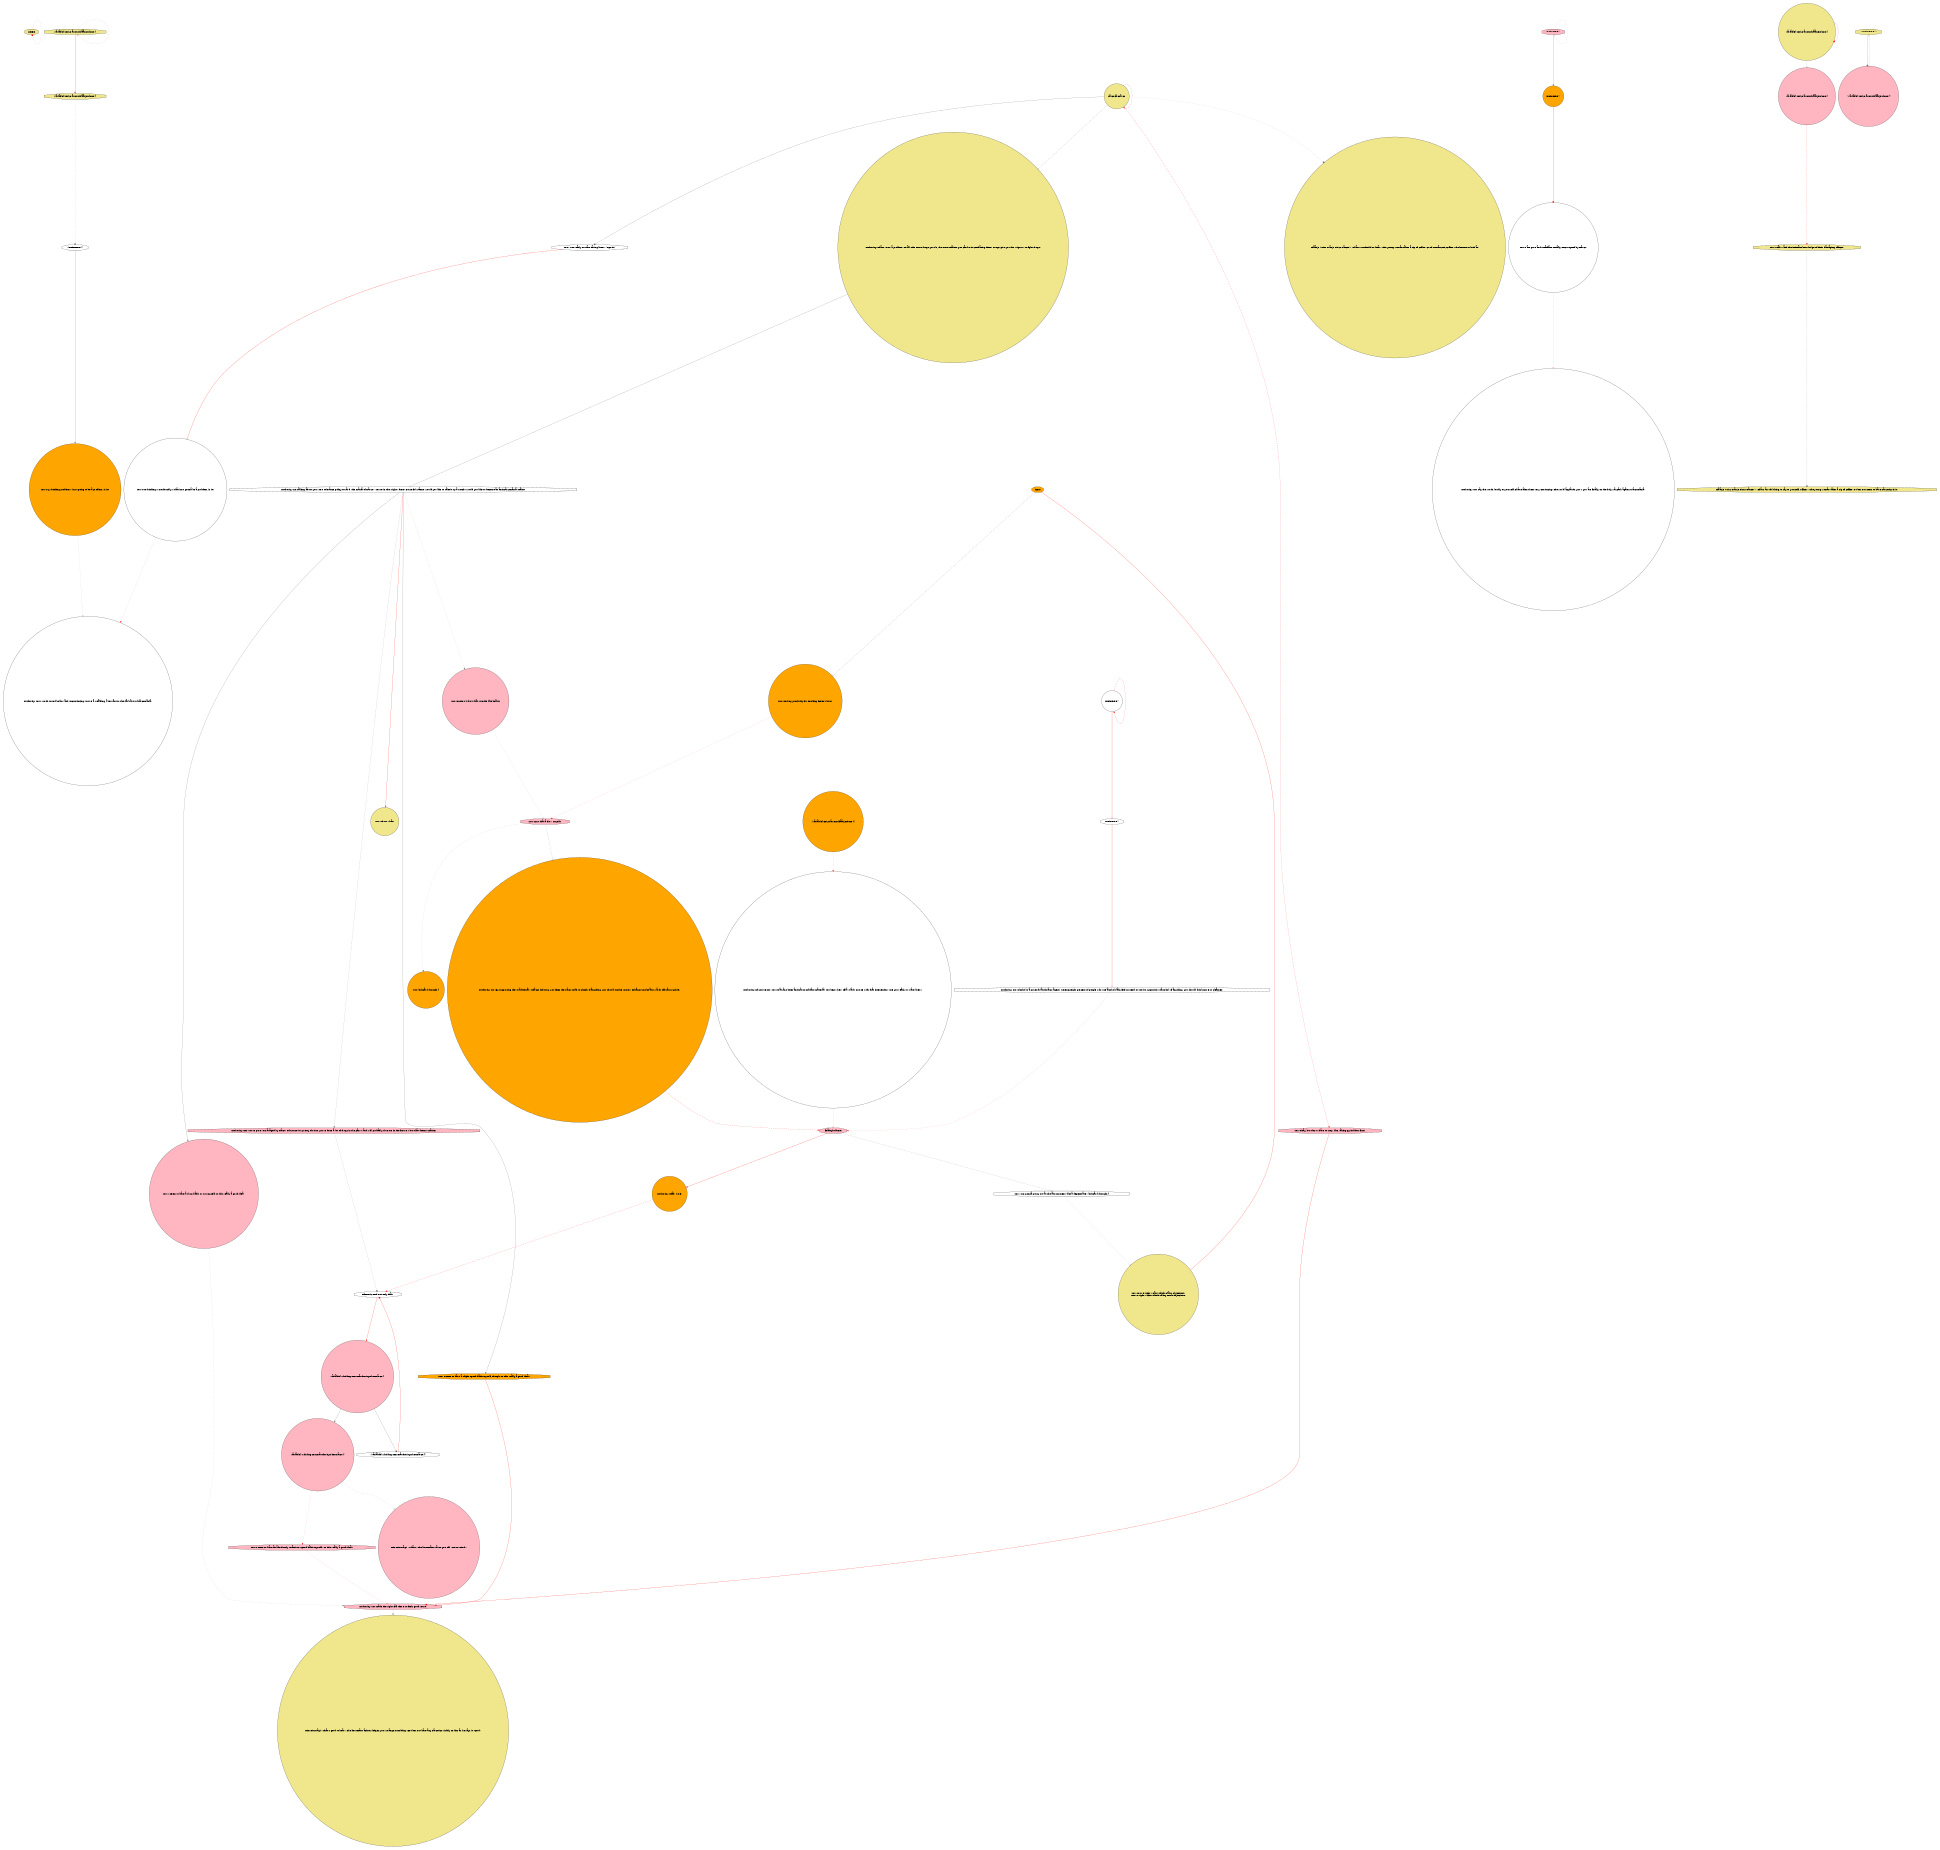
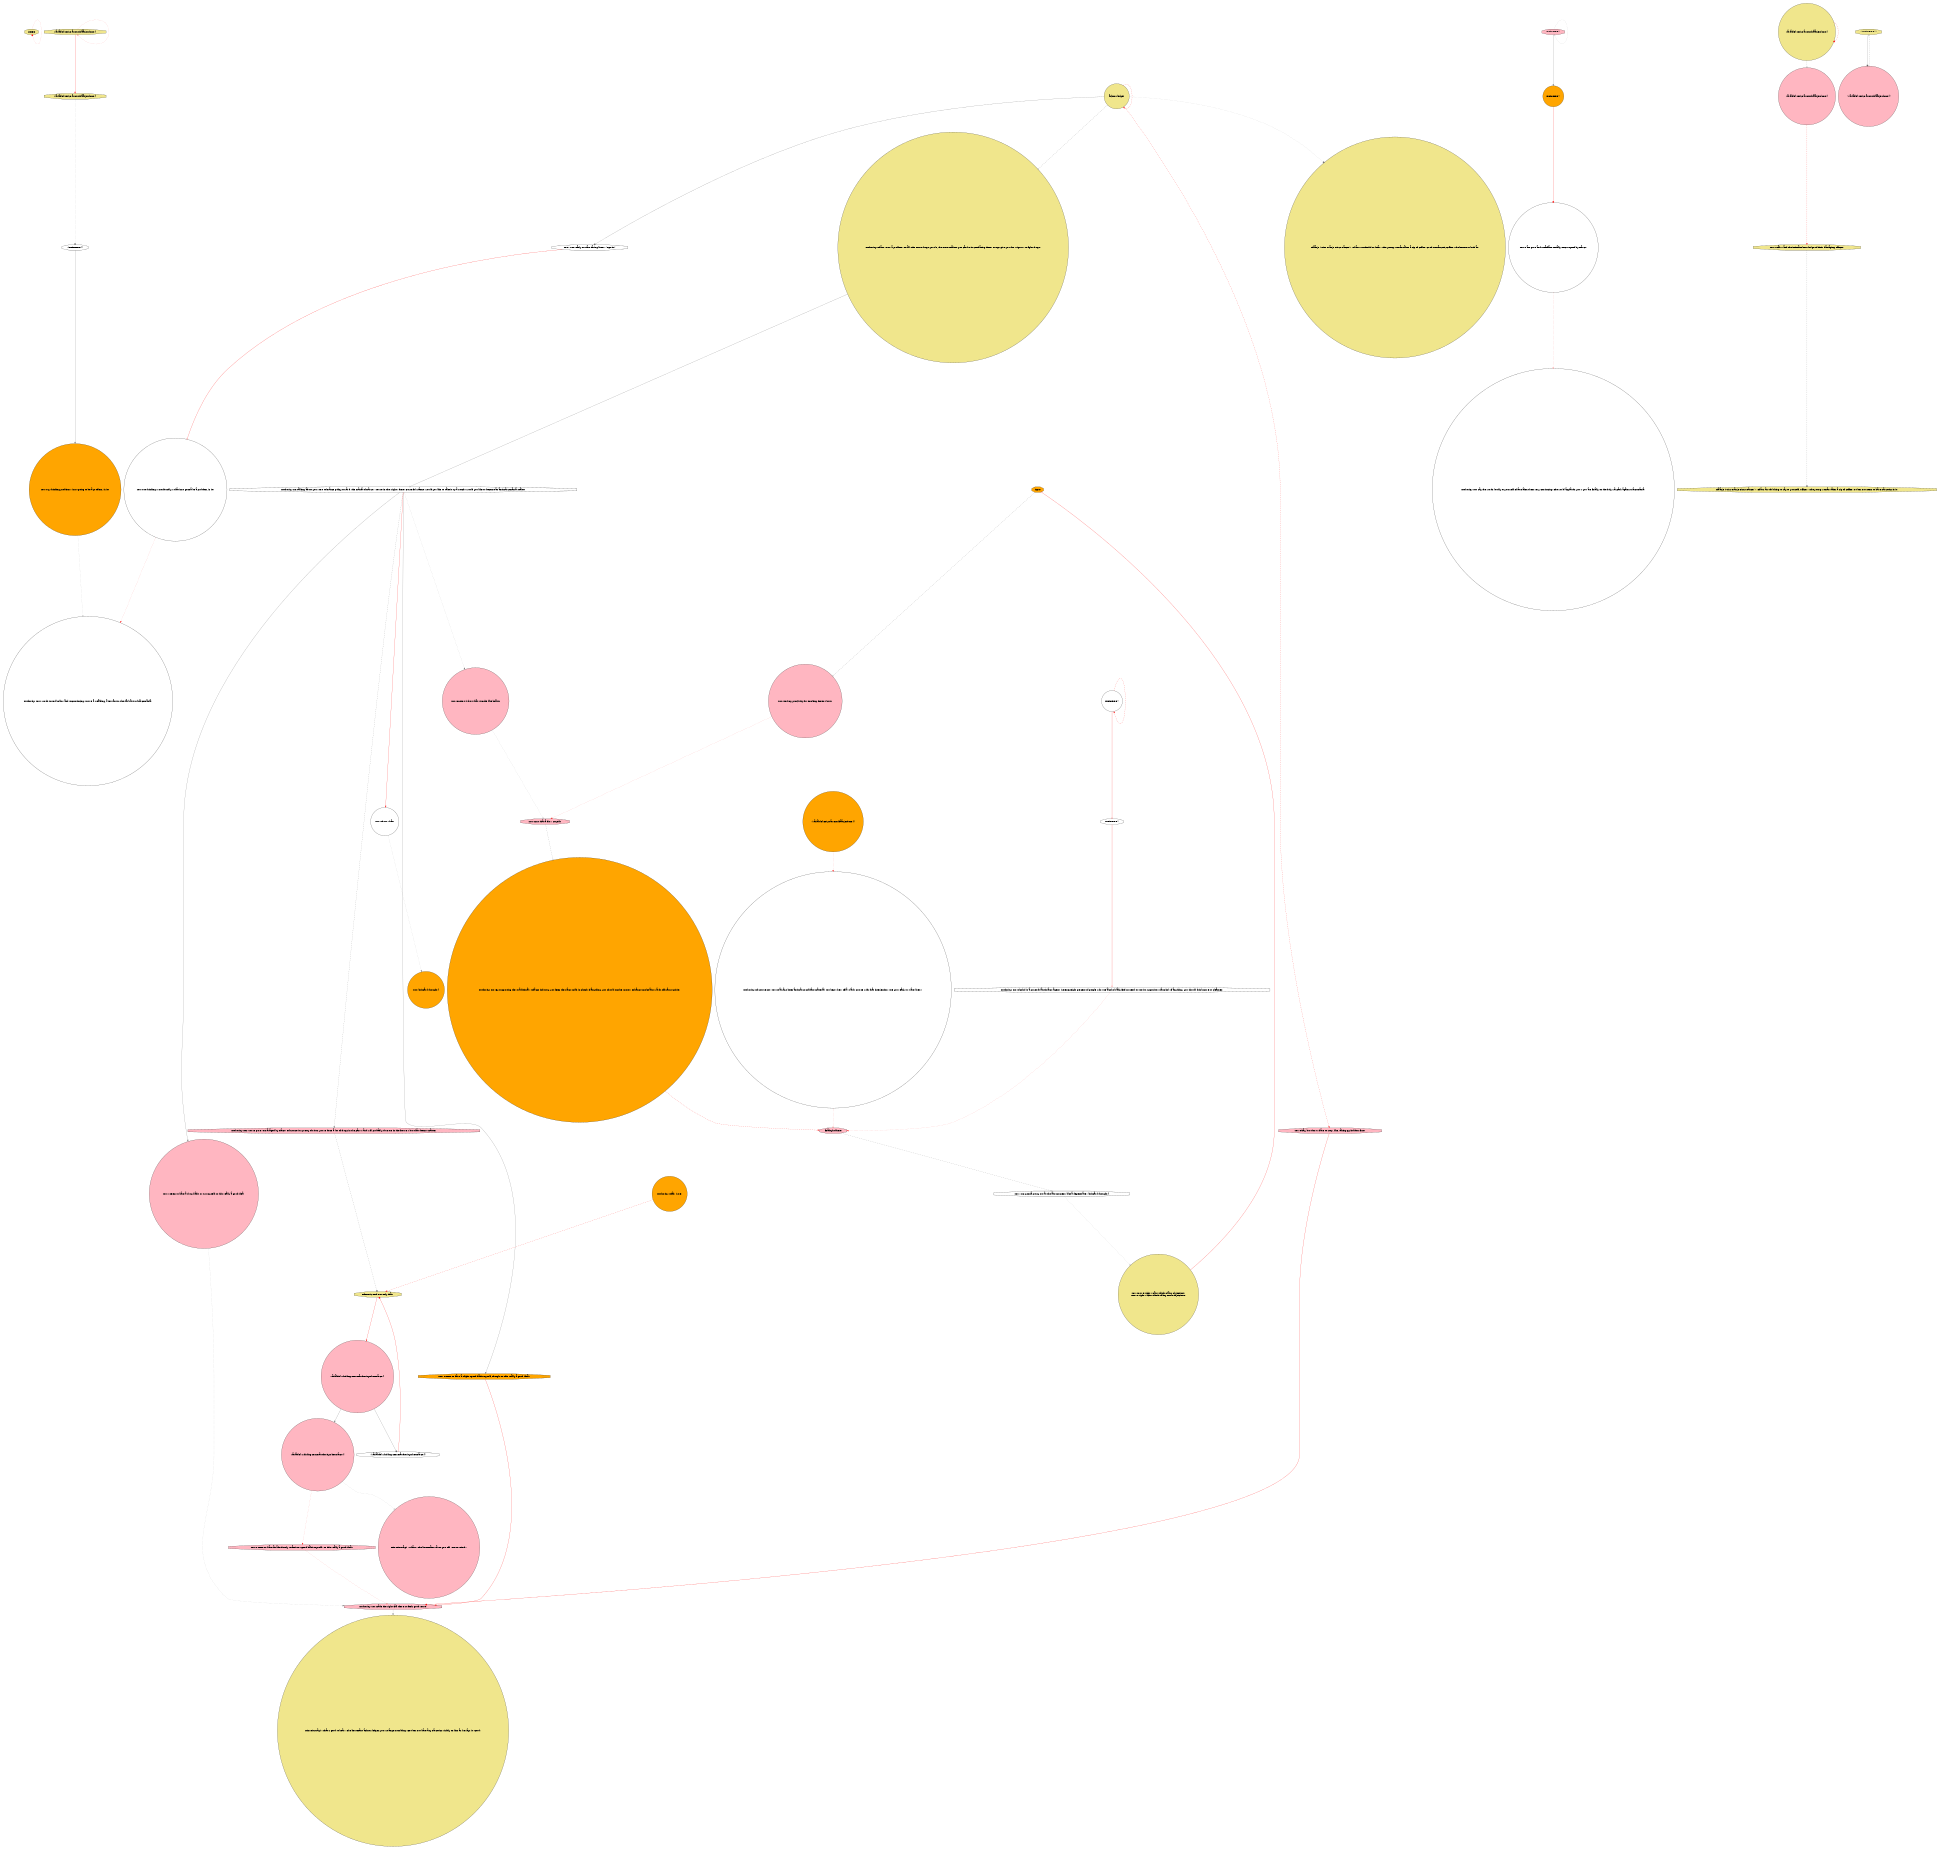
(1117, 96) -> (1117, 96)
(805, 701) -> (805, 701)
(385, 822) -> (385, 822)
(437, 870) -> (405, 903)
(757, 1160) -> none
(378, 1294) -> (378, 1294)
